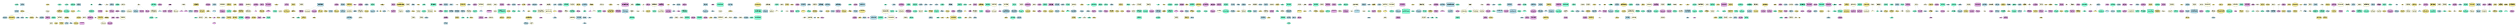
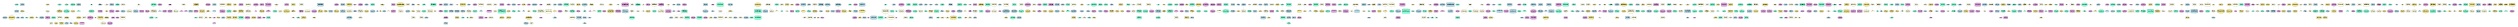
(1549, 5) -> (1549, 5)
(2229, 11) -> (2229, 11)
